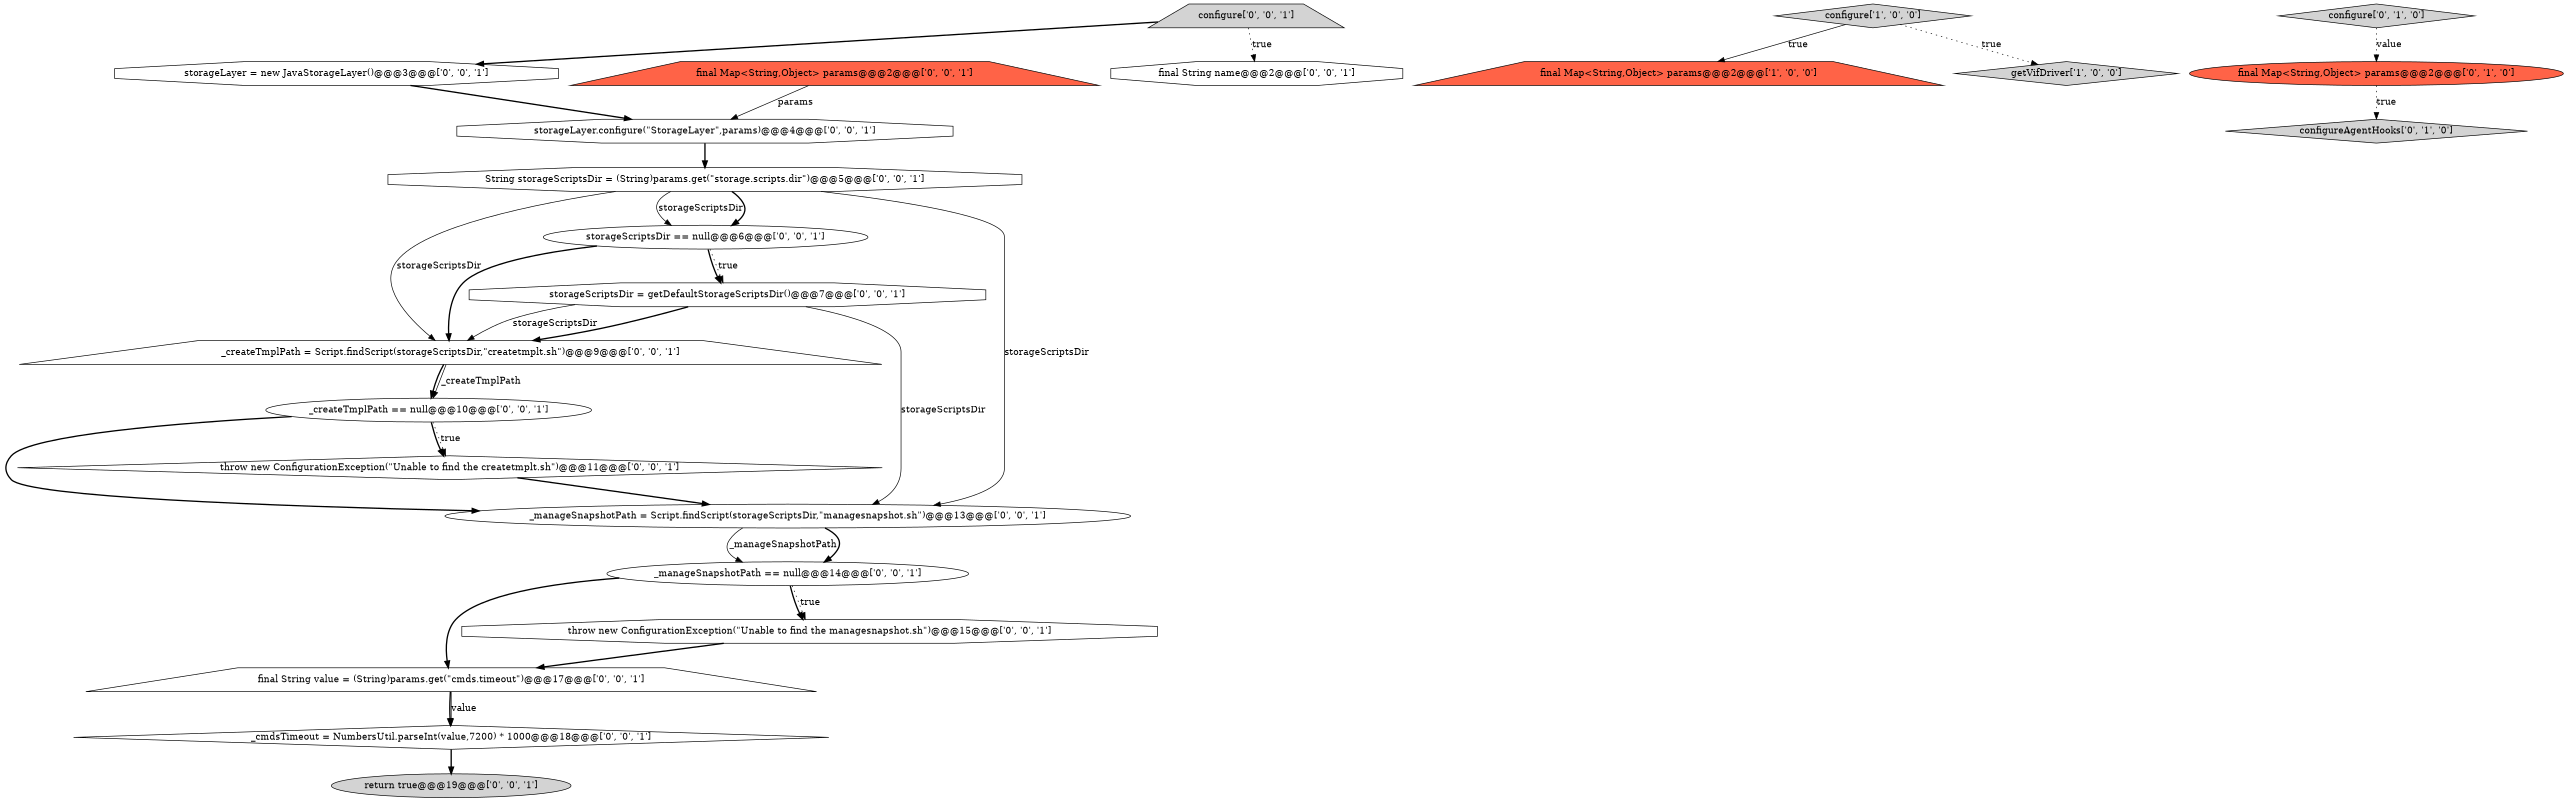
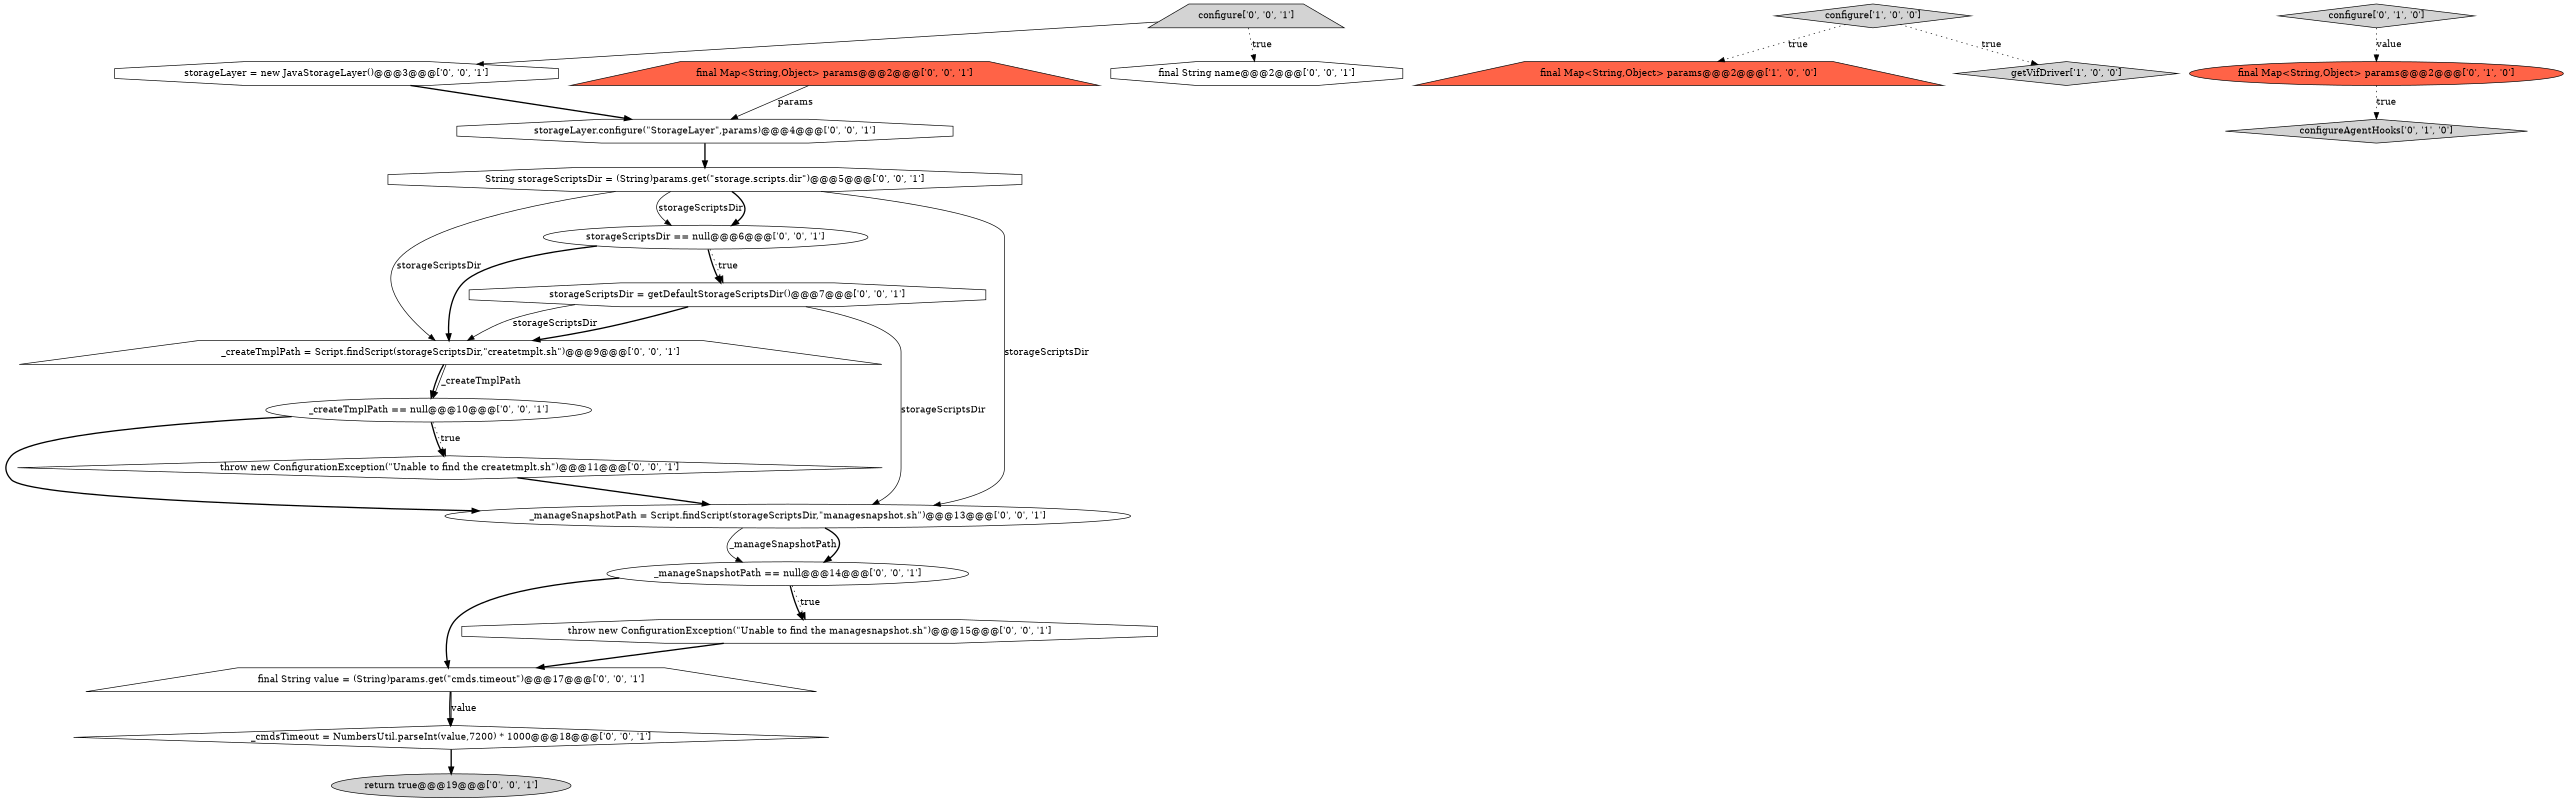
(1785, 42) -> (1785, 42)
(821, 43) -> (821, 43)
